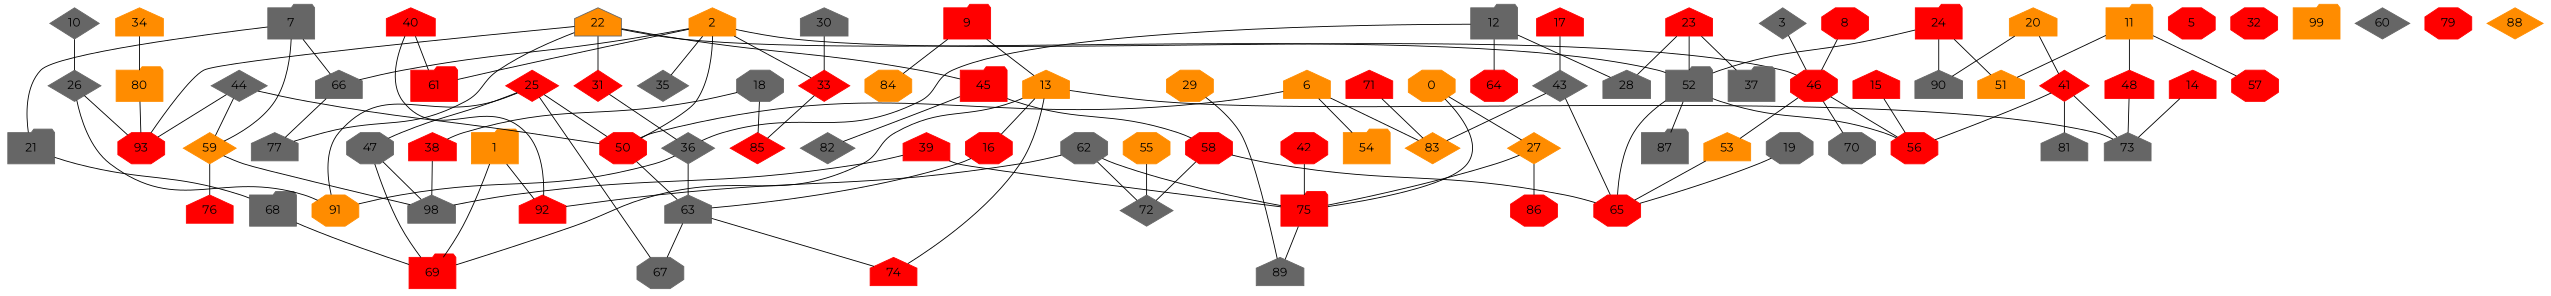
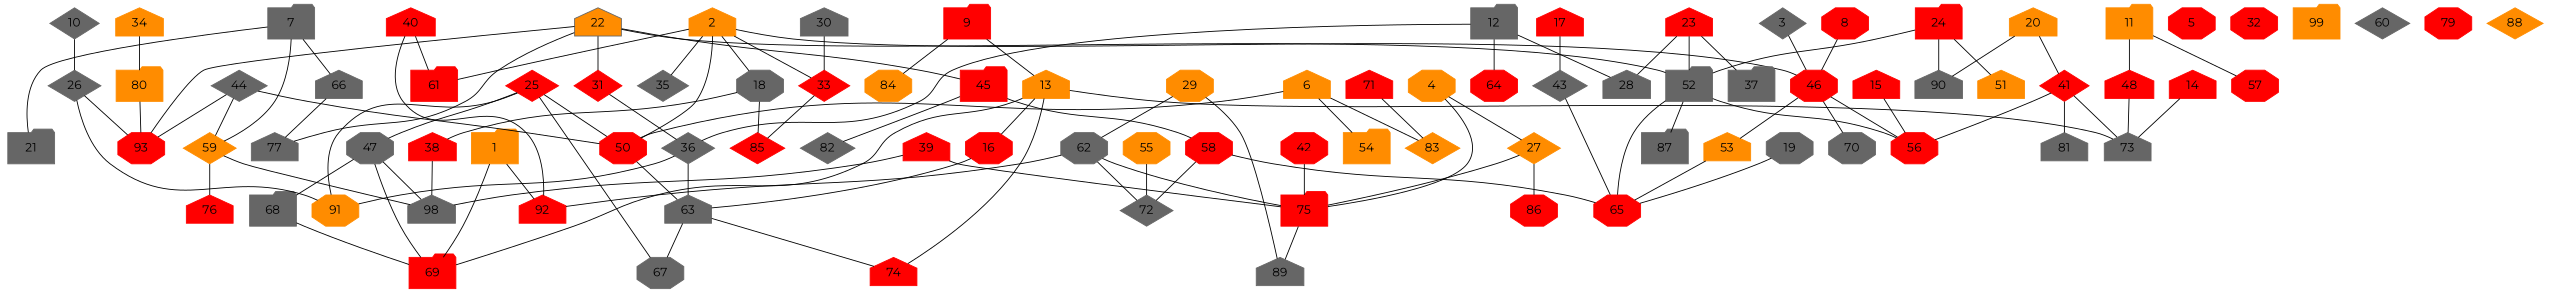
(507, 55) -> (735, 54)
(2062, 56) -> none
(1432, 86) -> (1432, 86)
none -> (1139, 116)
(1496, 117) -> none
(152, 177) -> (334, 172)
